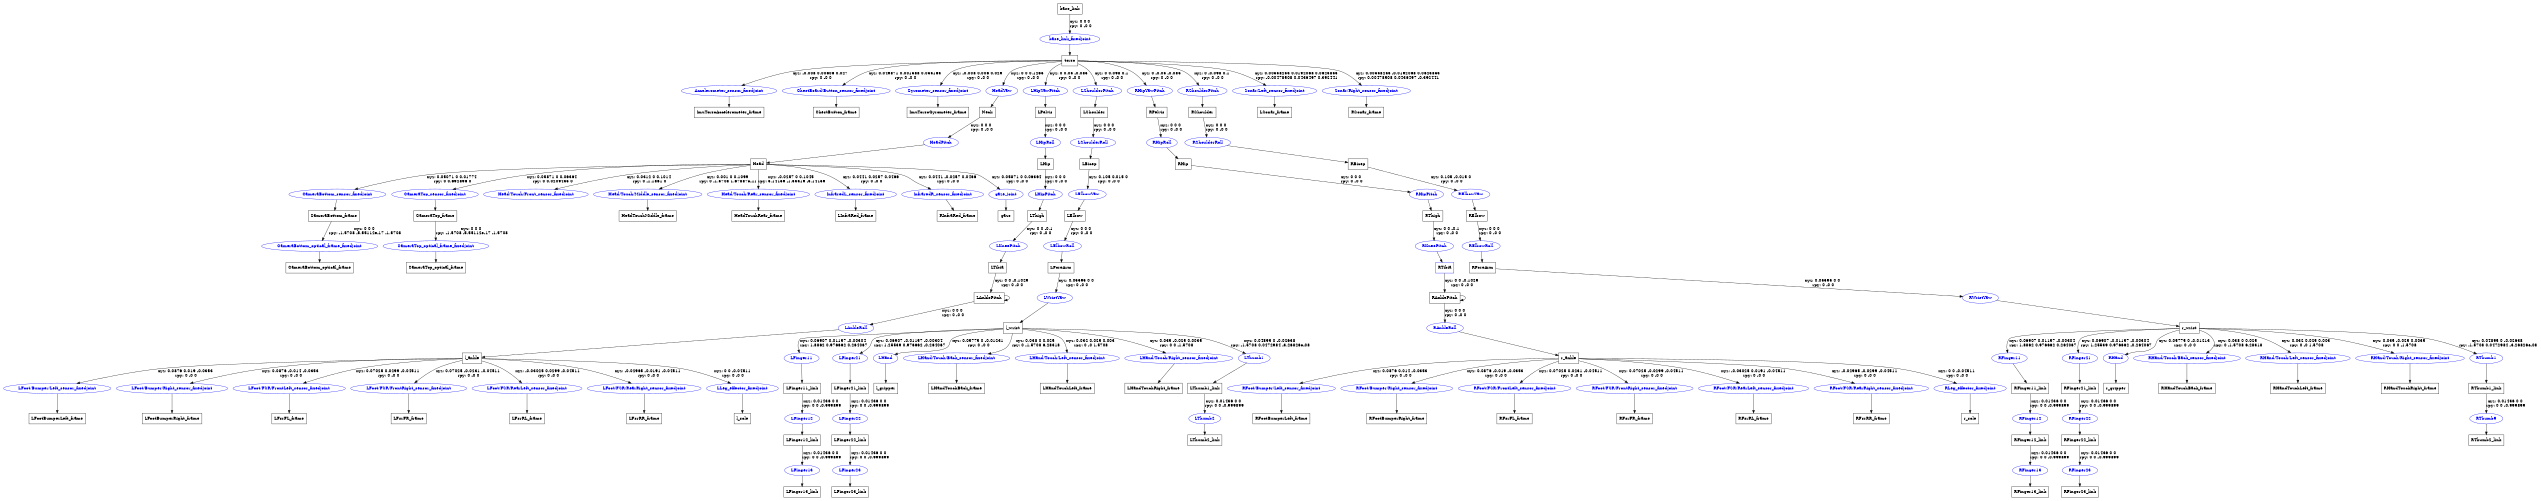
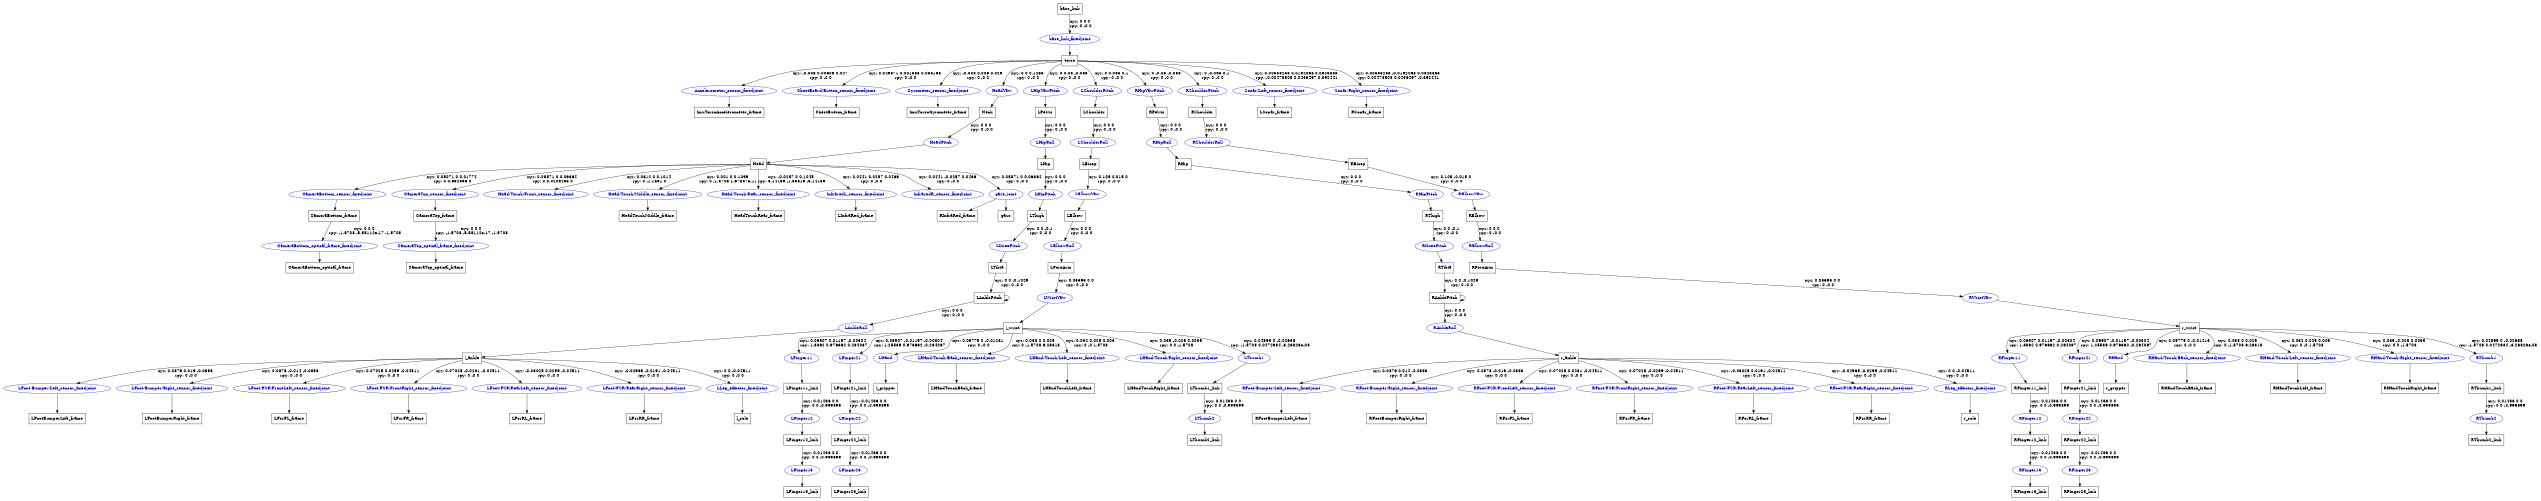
(949, 204) -> (984, 204)
(289, 388) -> (289, 388)
(2486, 419) -> (2486, 419)
